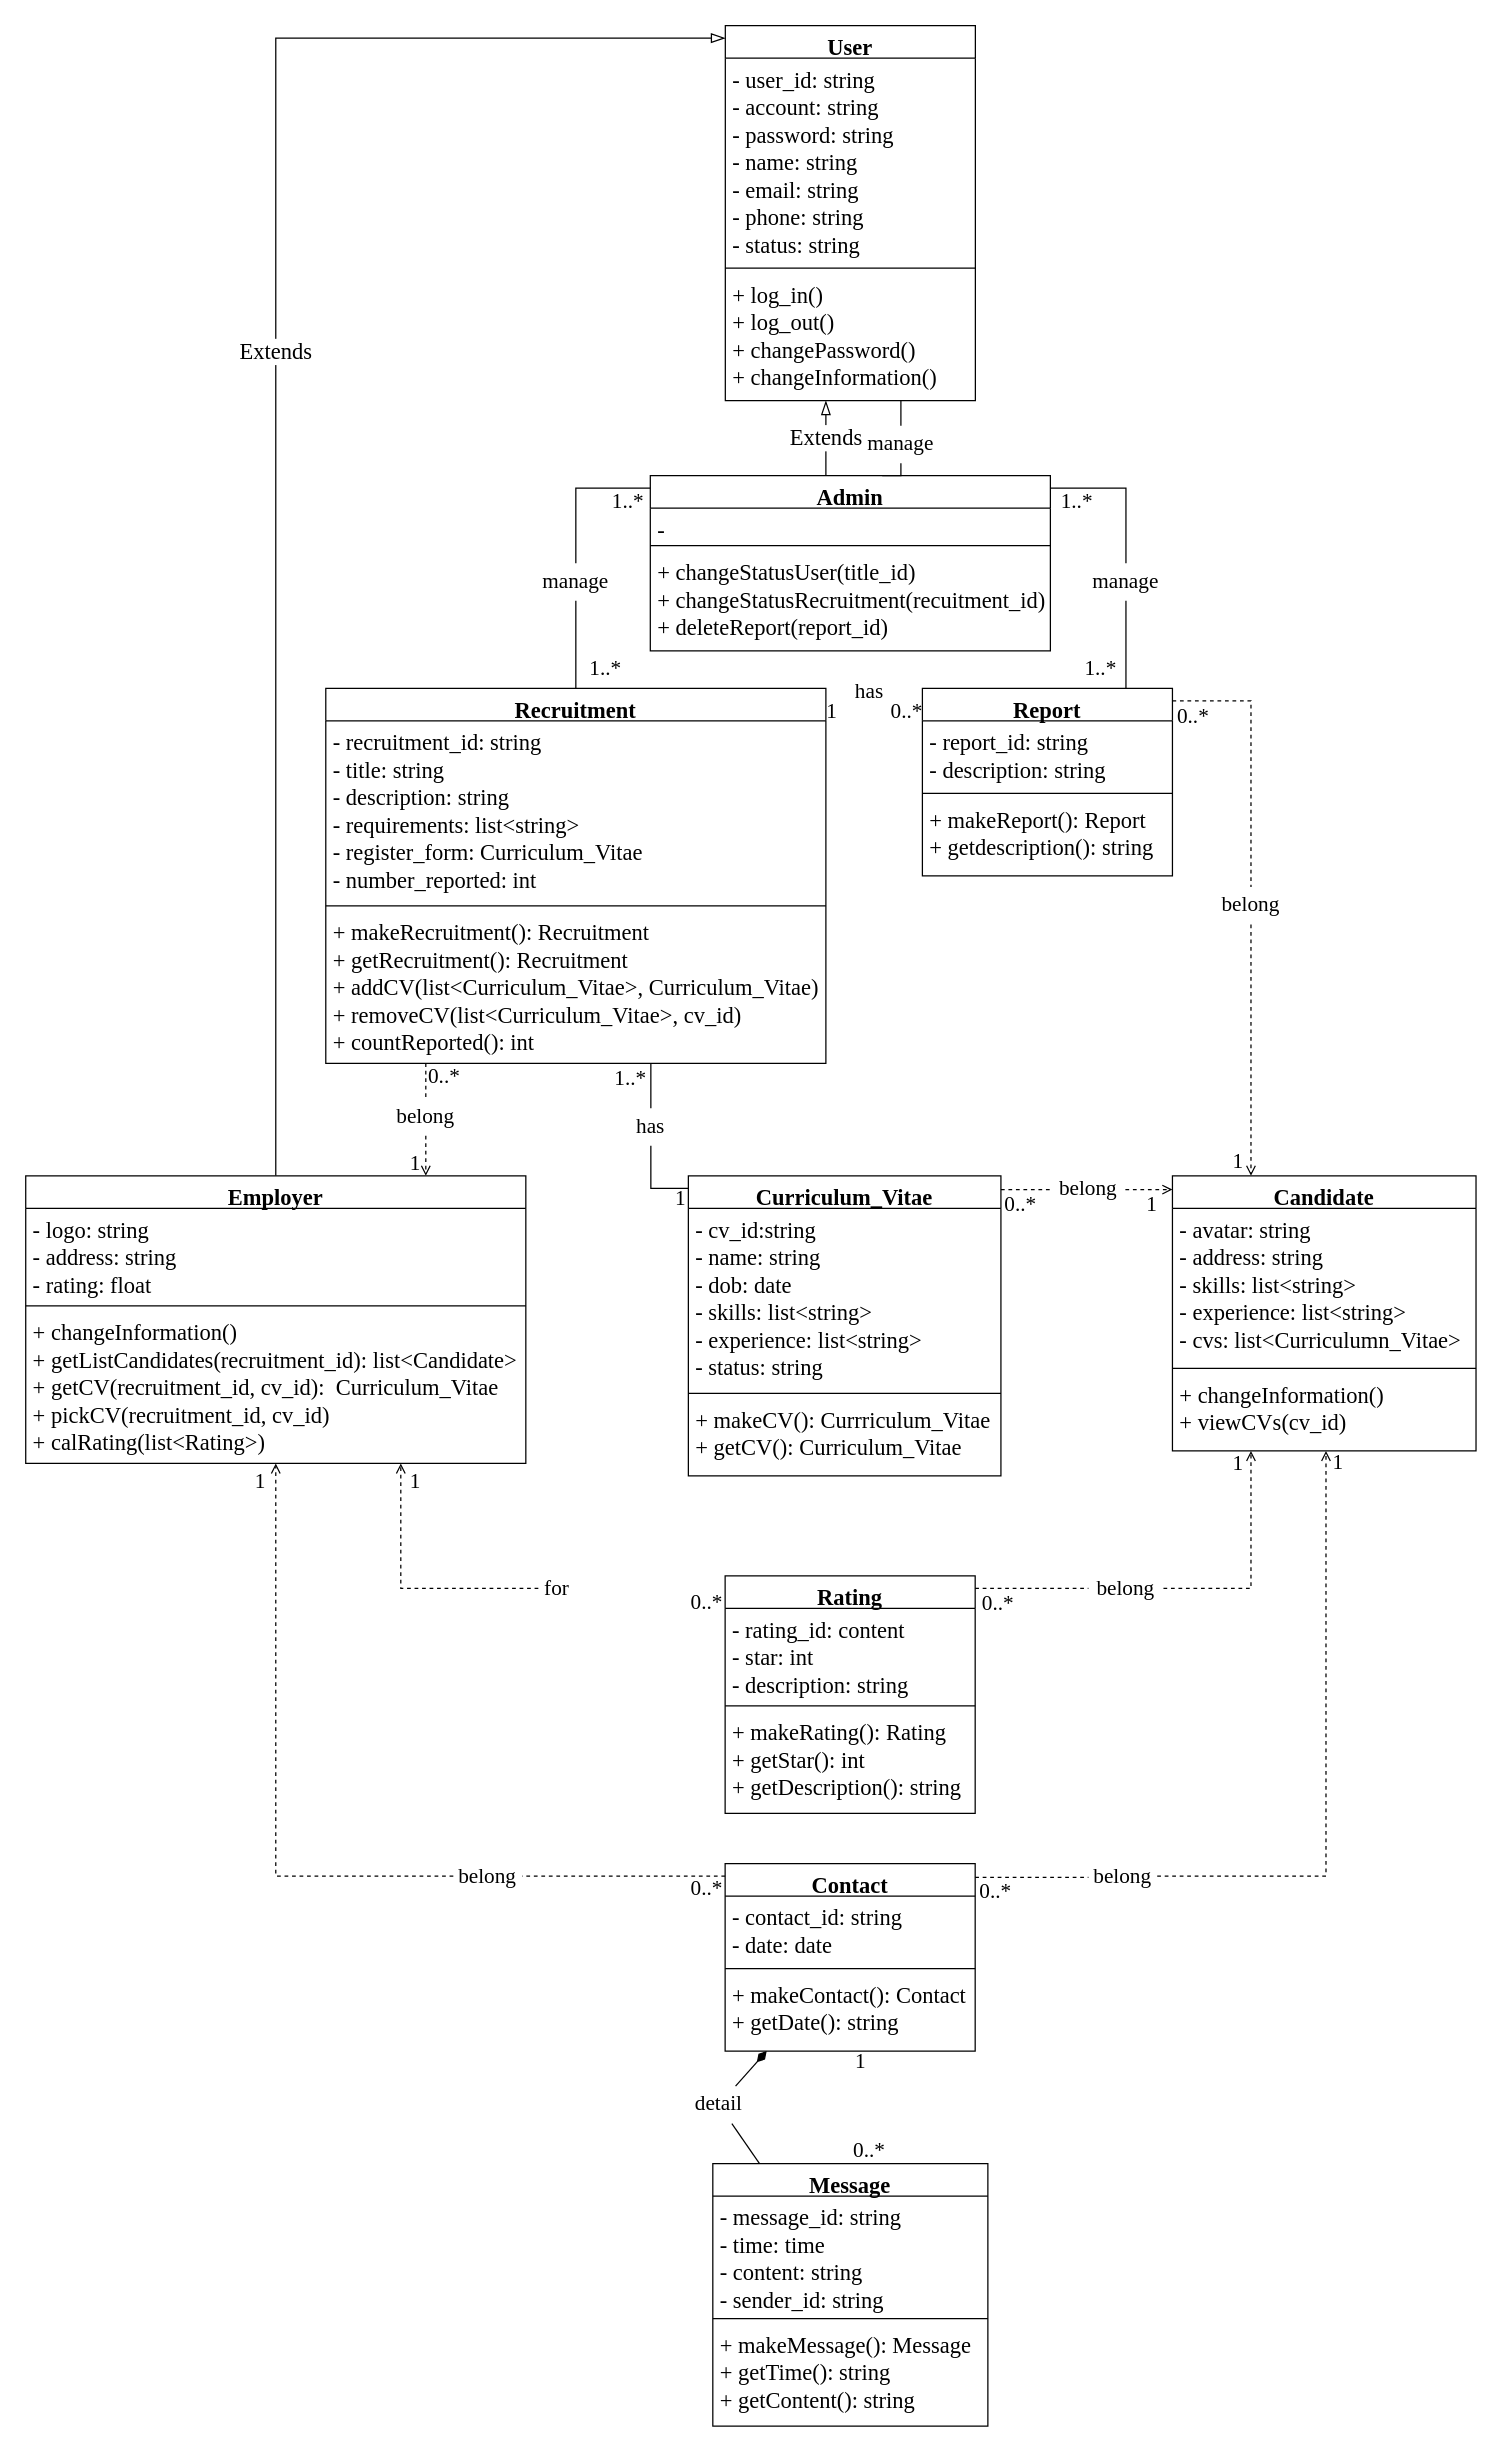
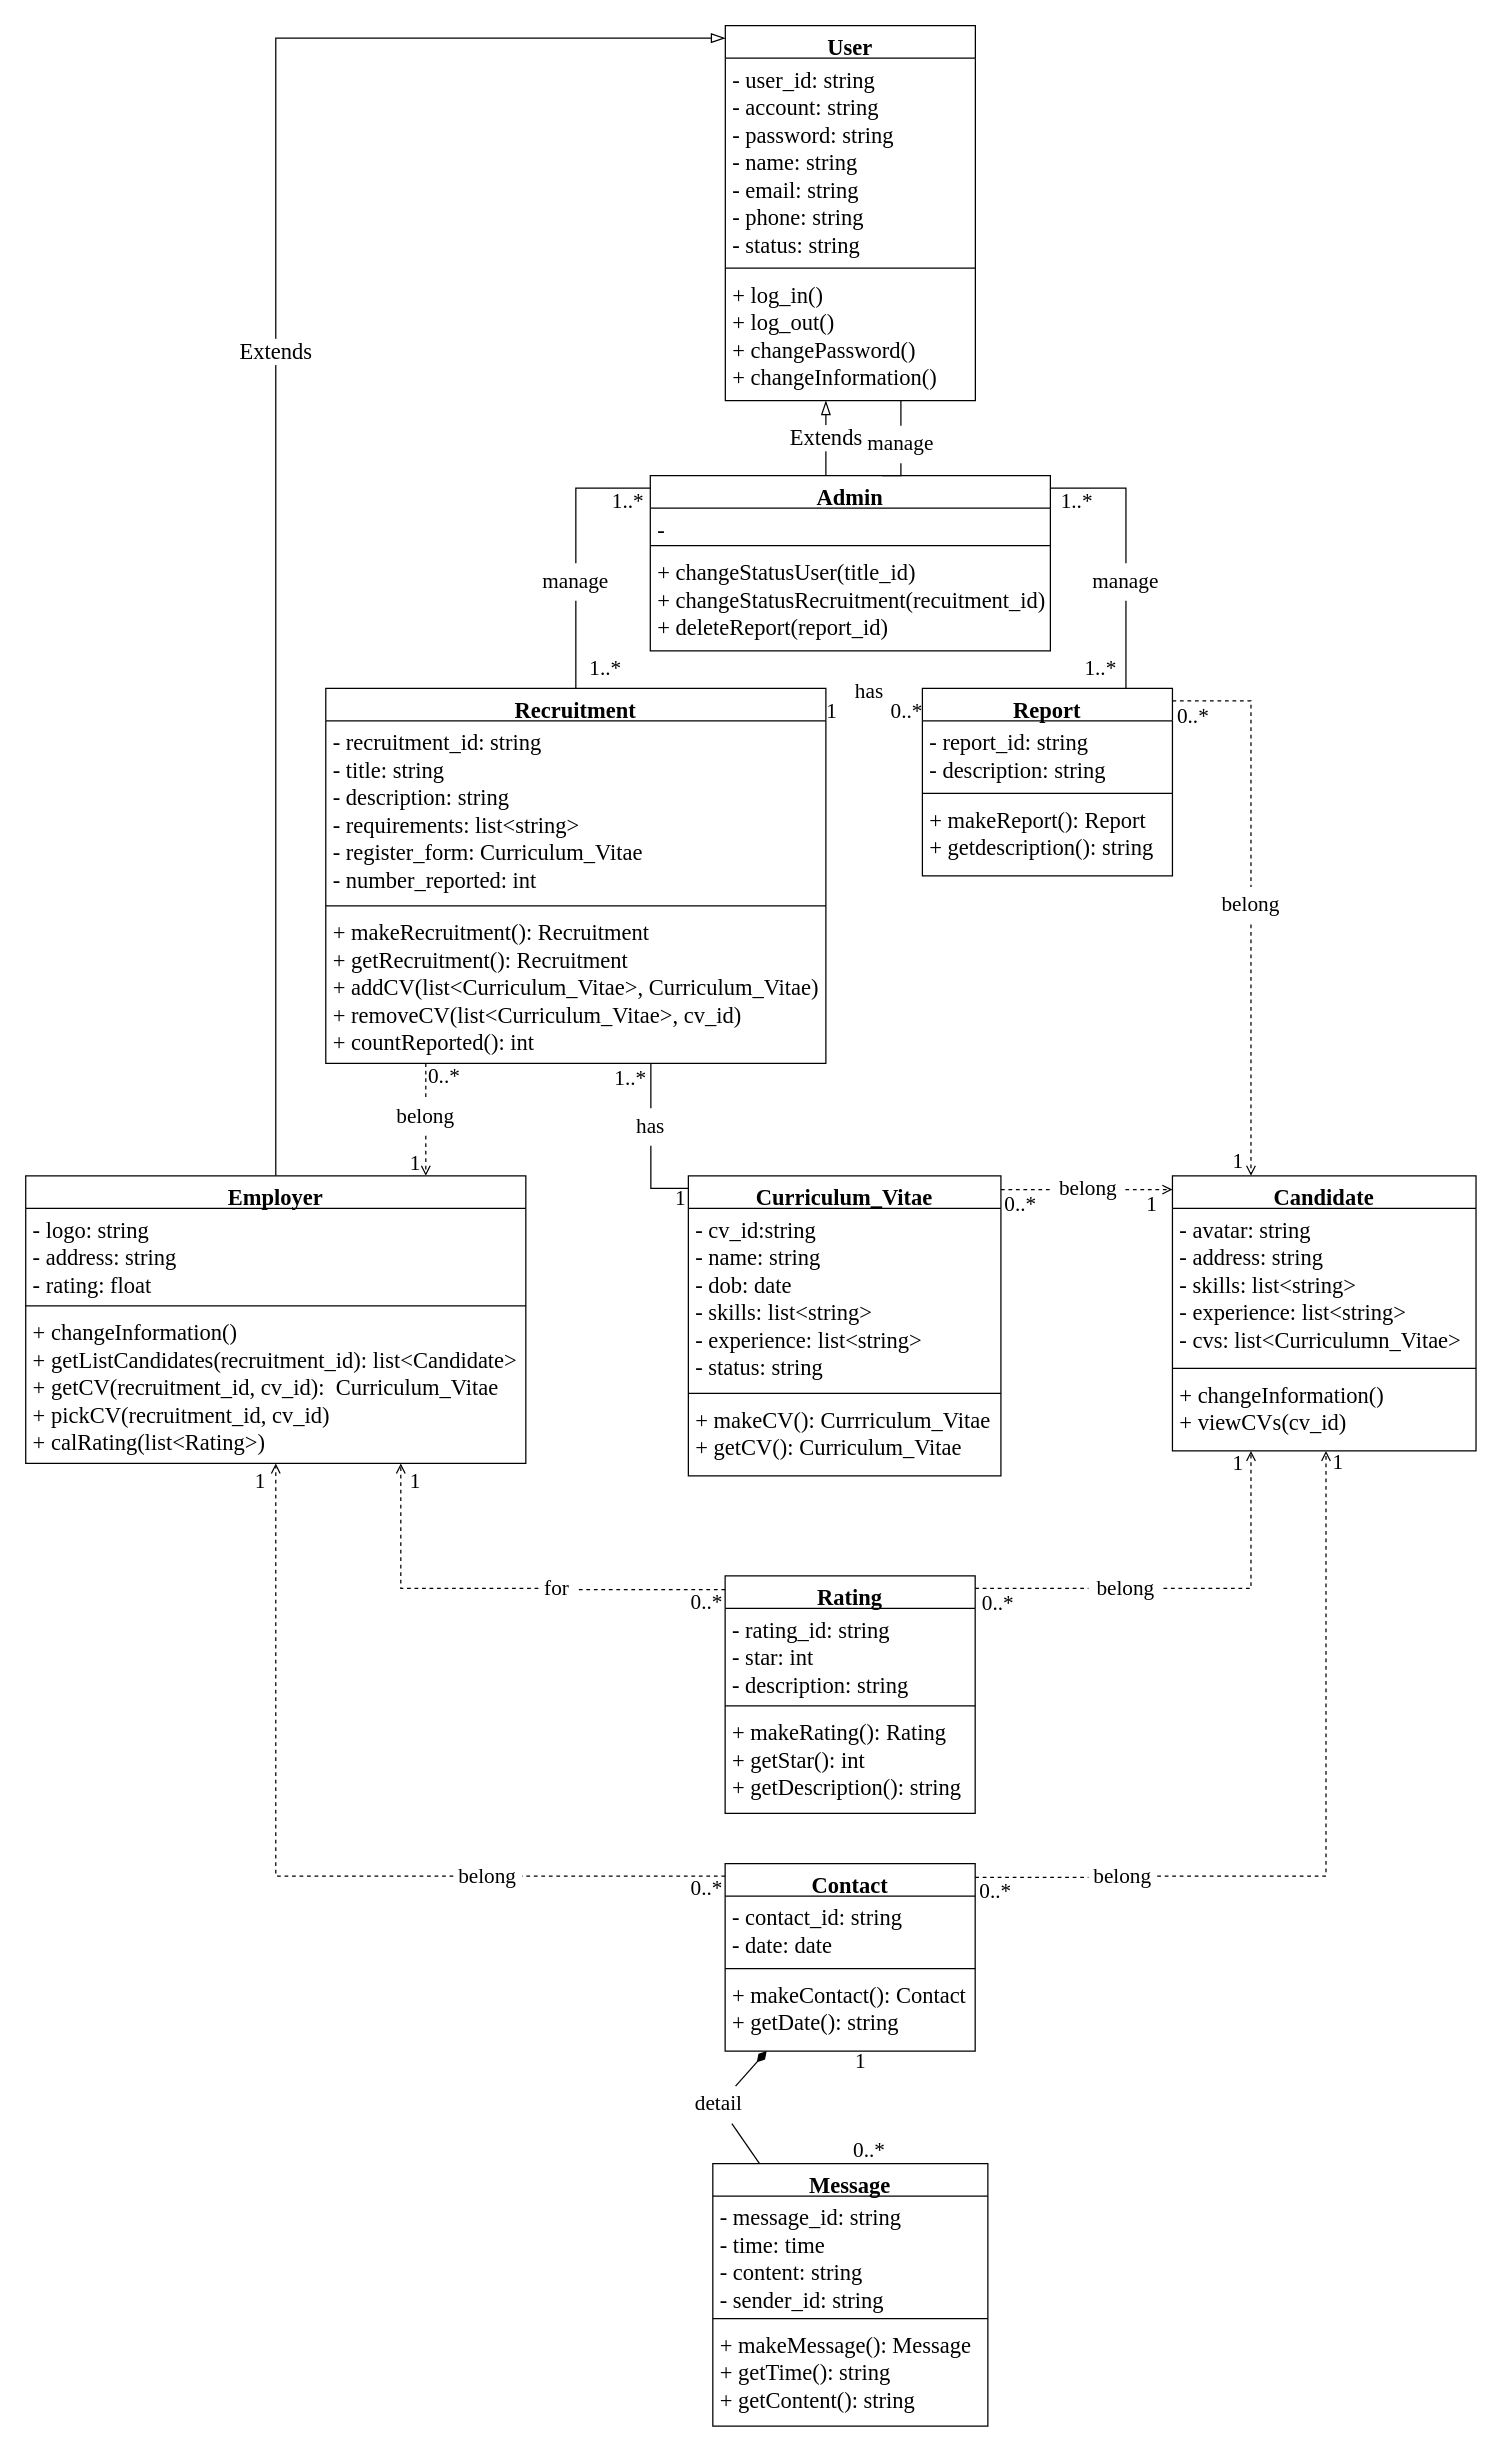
none -> (651, 1589)
(843, 1630) -> (834, 1630)
